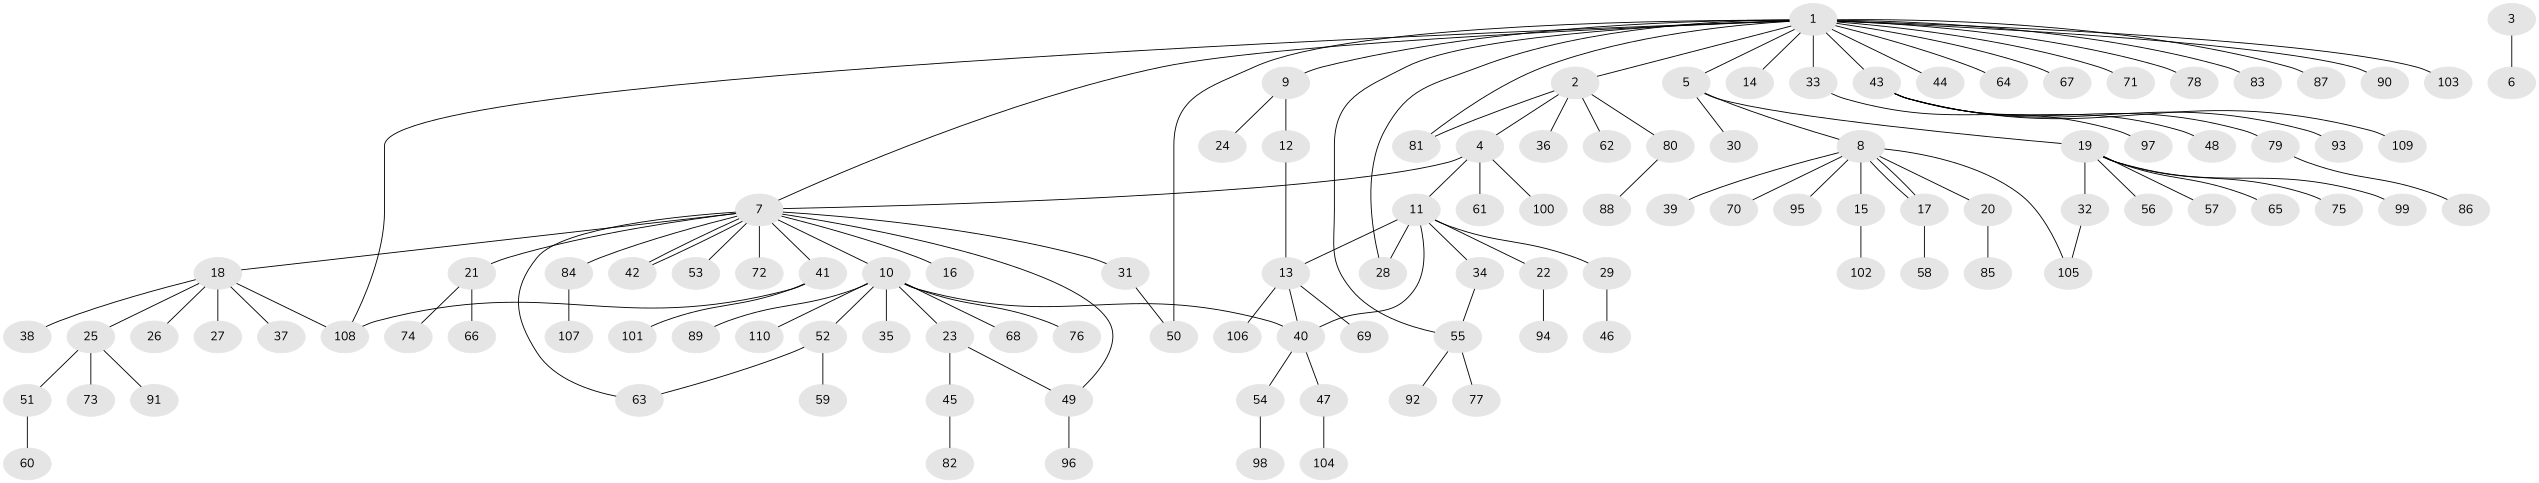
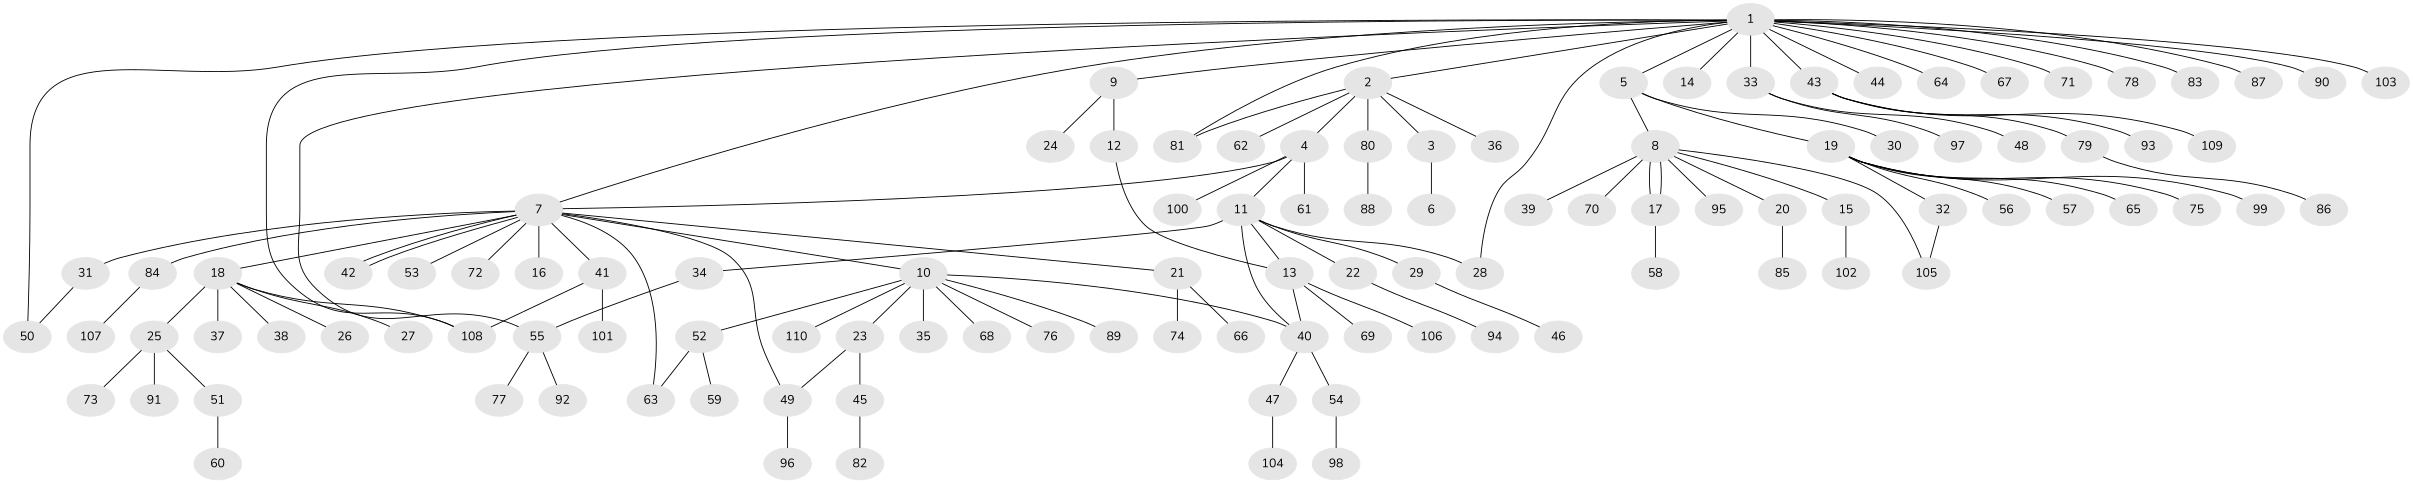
none -> (1400, 115)
(2044, 115) -> (1892, 115)
